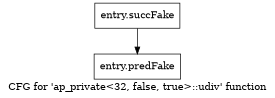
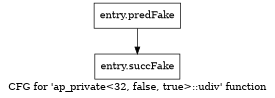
(137, 38) -> (137, 38)
